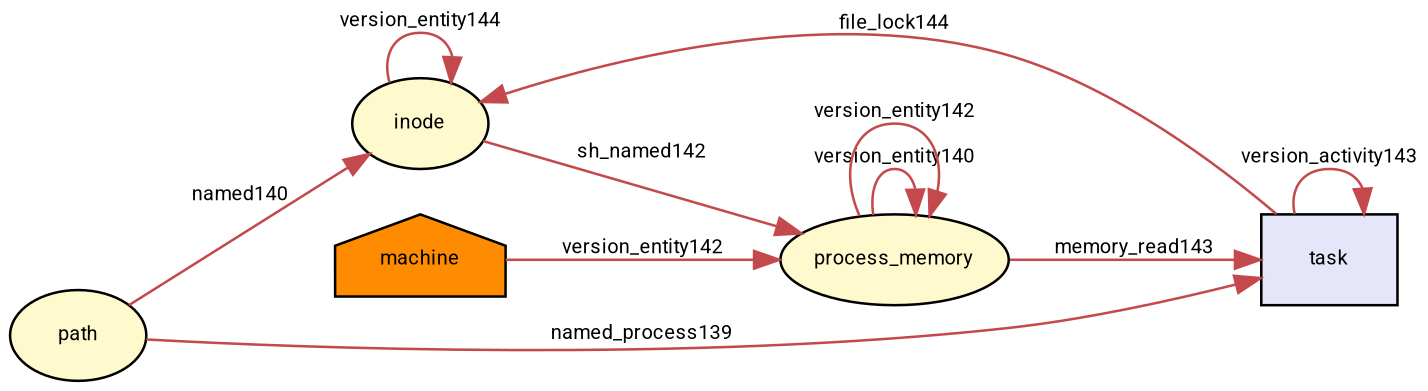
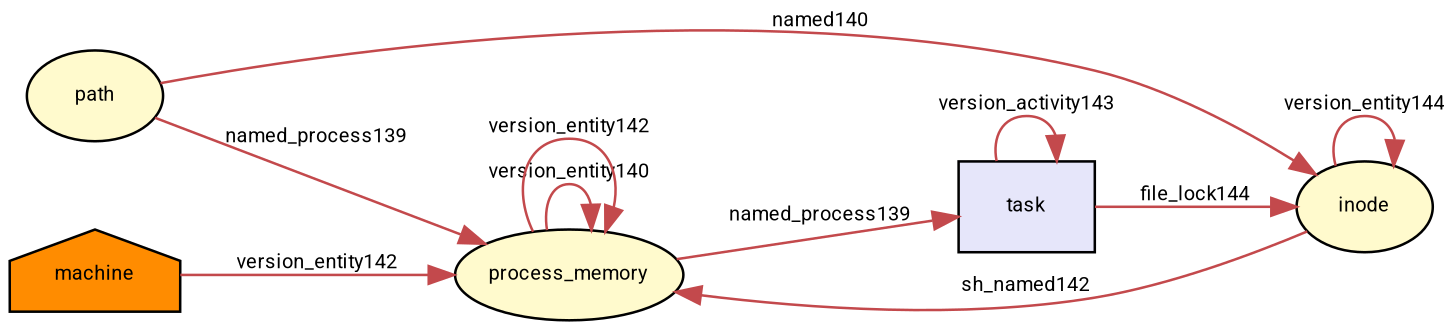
(1135, 248) -> (821, 216)
(693, 348) -> (308, 176)
